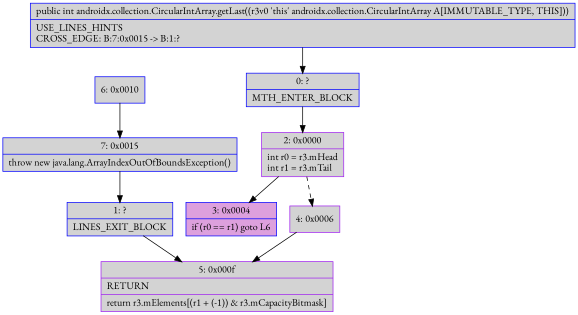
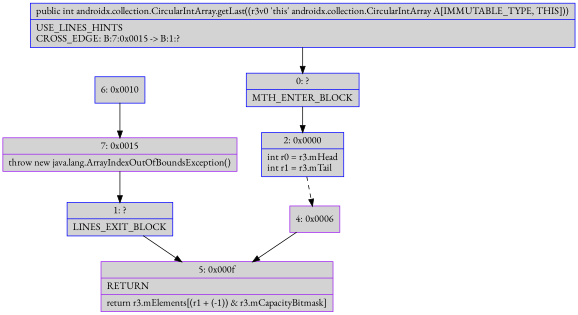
(120, 155) -> (120, 155)
(303, 155) -> (303, 155)
(231, 219) -> none
